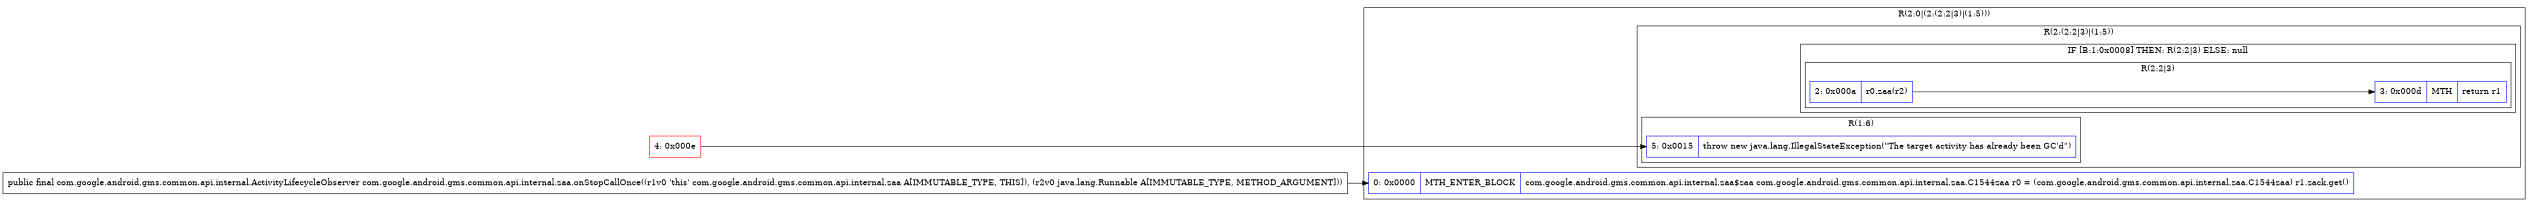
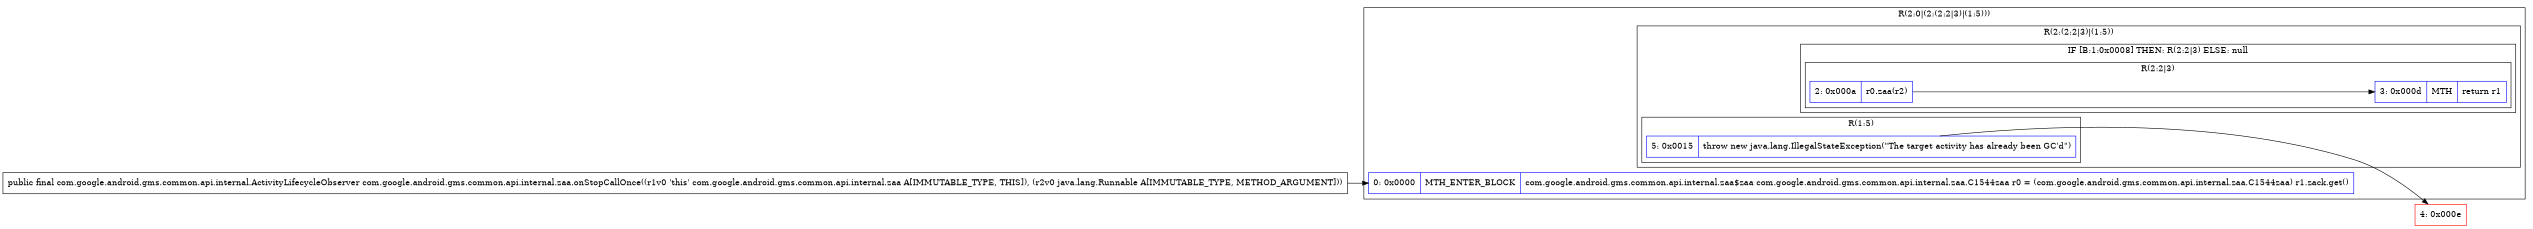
(1861, 124) -> (1861, 124)
(1171, 147) -> (2189, 130)
